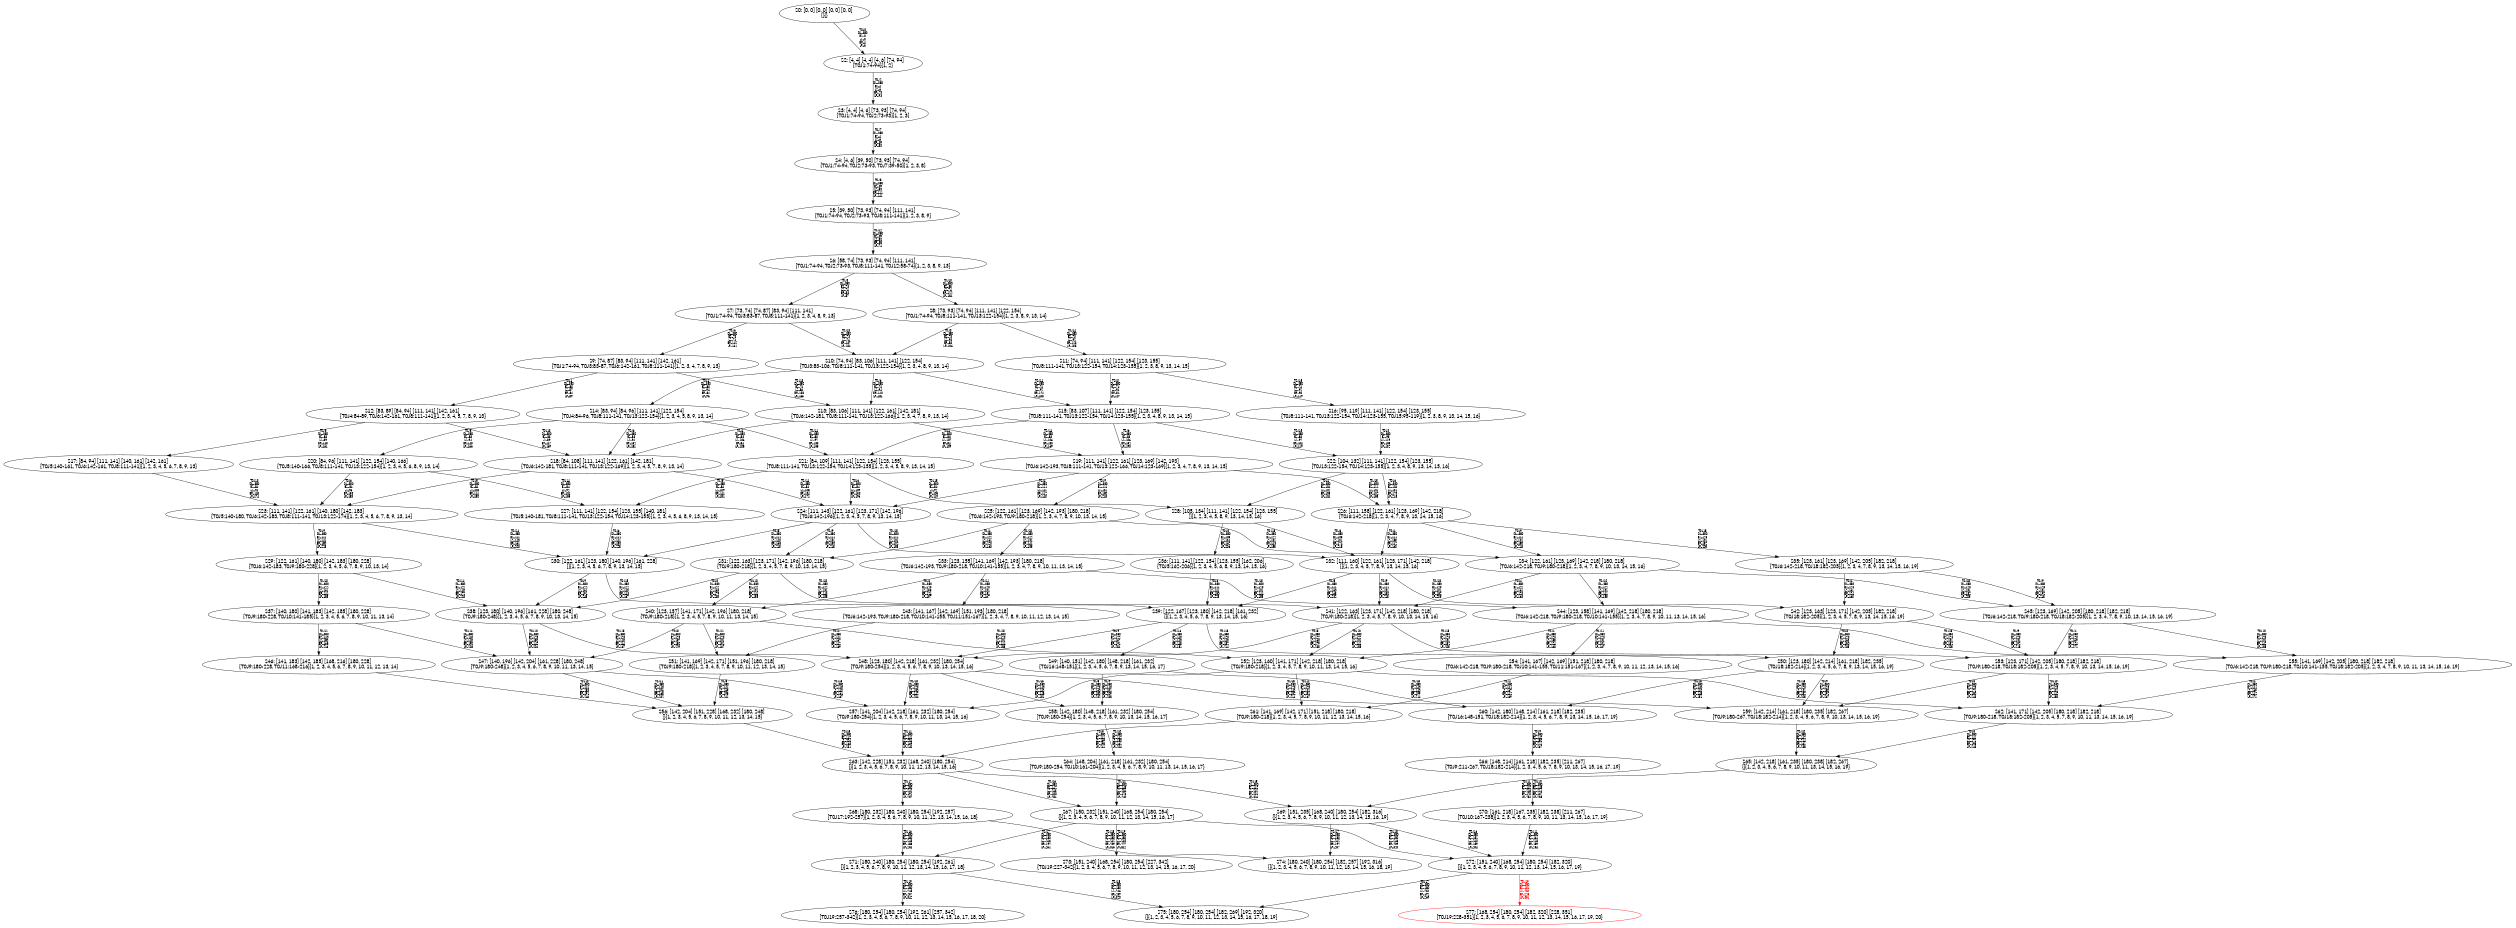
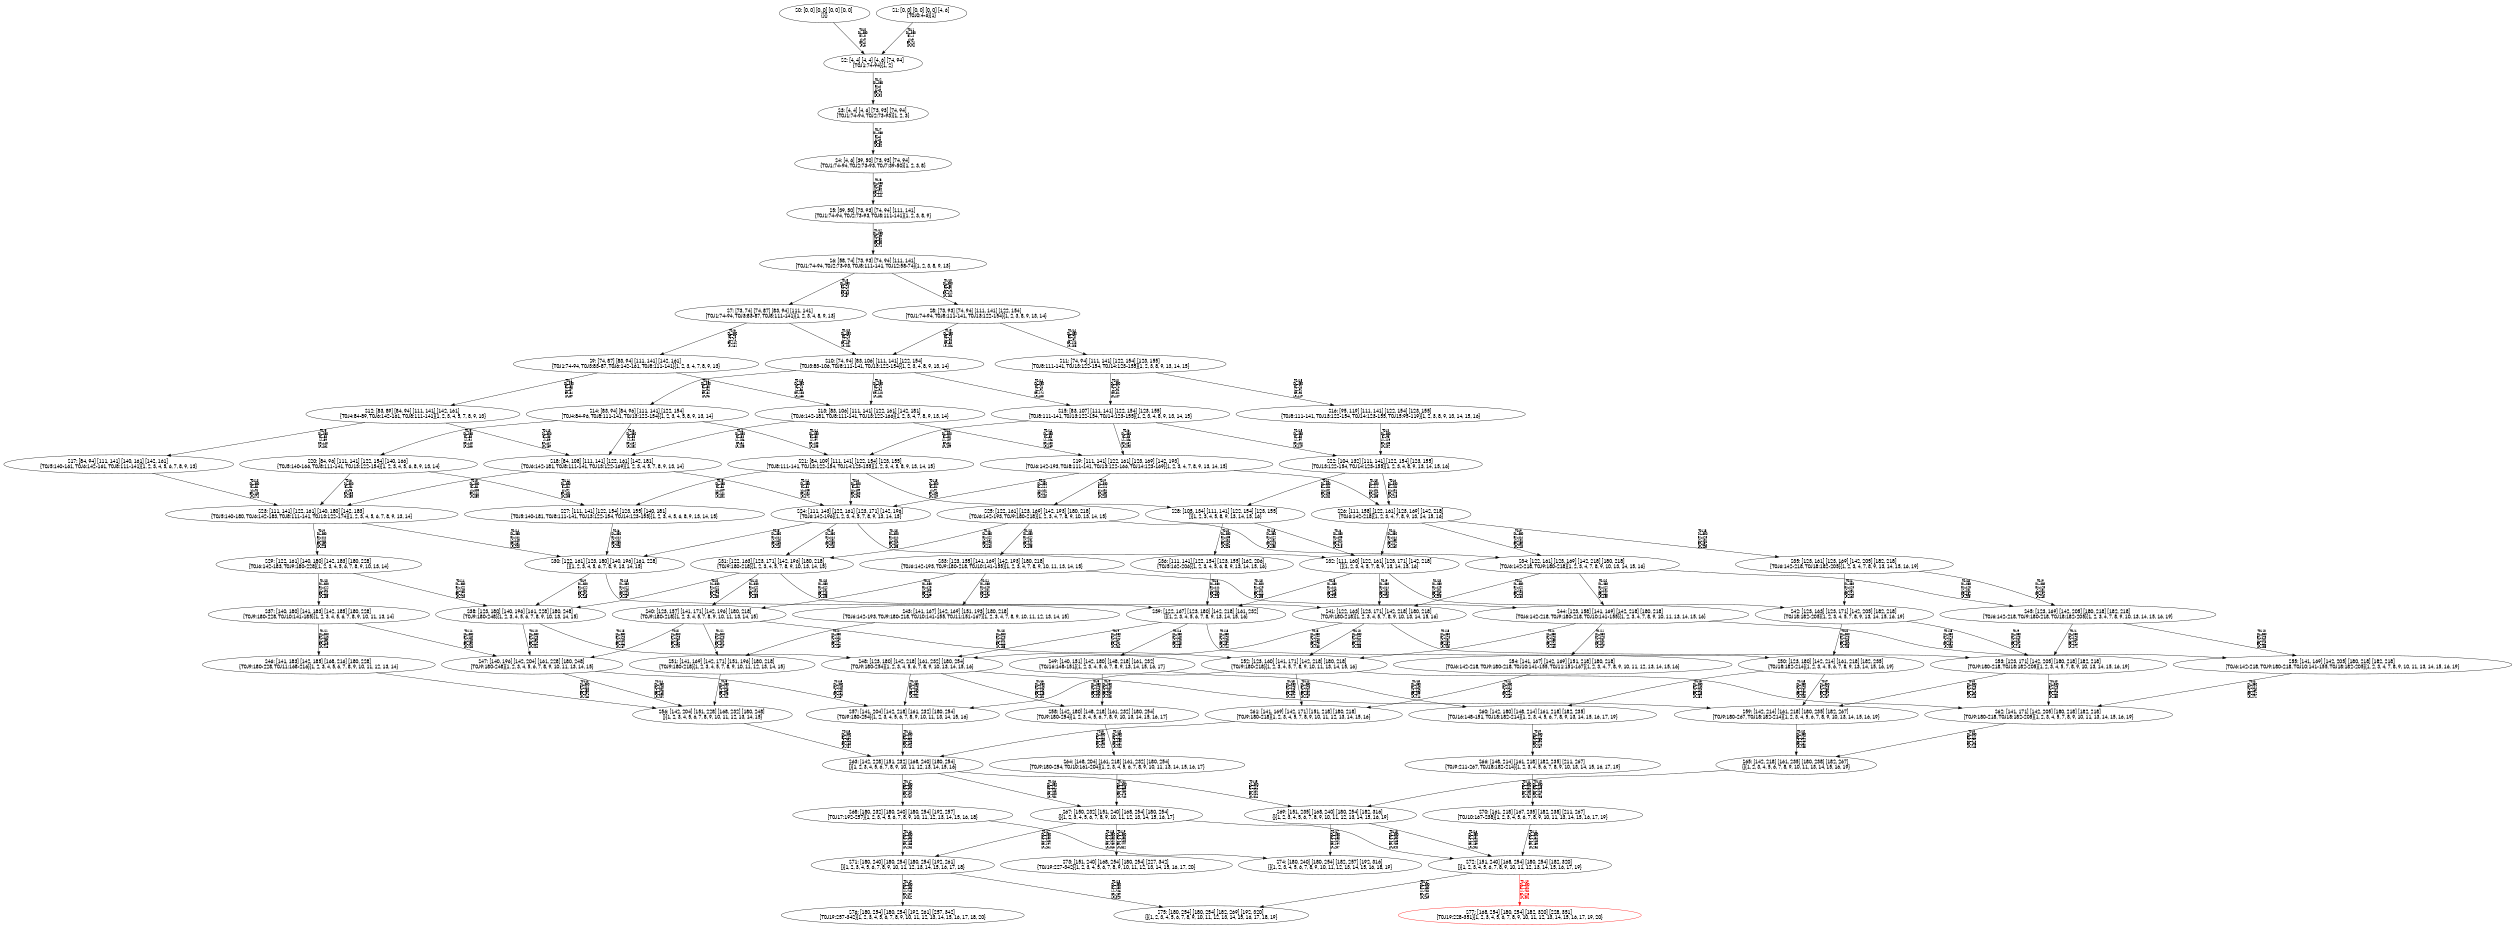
none -> (922, 13)
